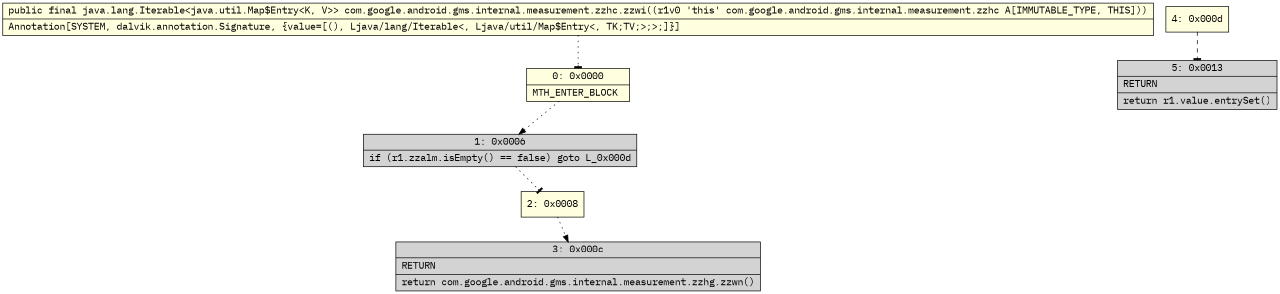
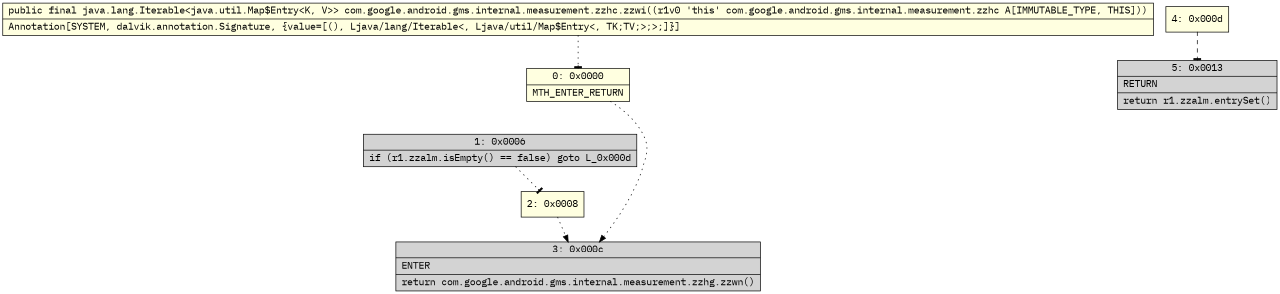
(575, 93) -> (578, 93)
(1197, 101) -> (1197, 101)
(542, 116) -> (643, 167)
(419, 266) -> (416, 266)
